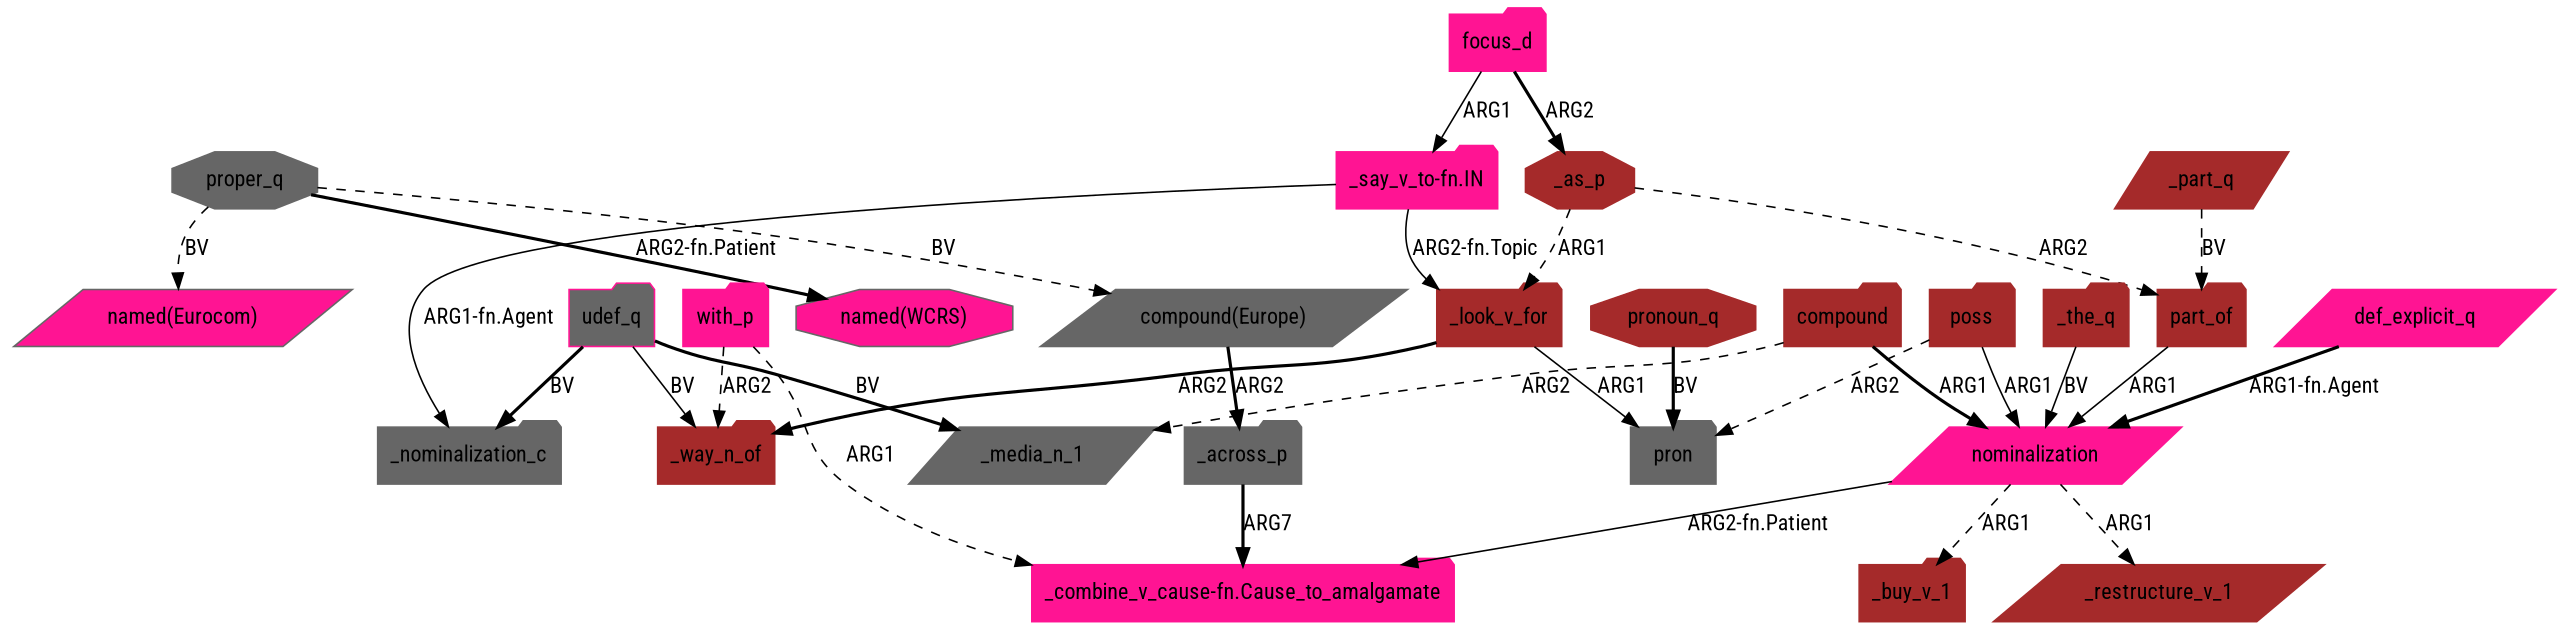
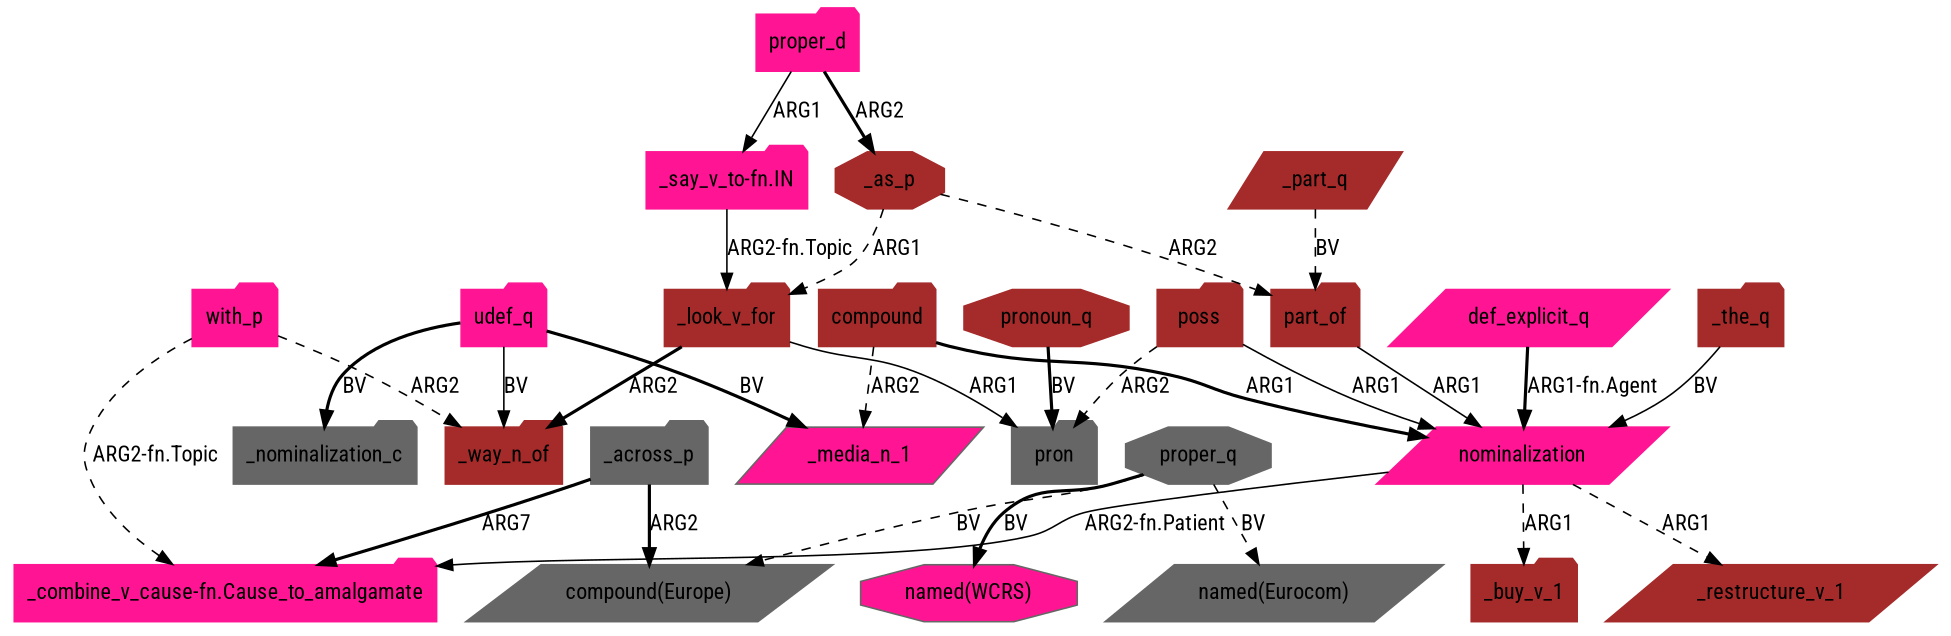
(1498, 43) -> (808, 43)
(809, 215) -> none
(707, 249) -> (1016, 524)
(183, 318) -> (1274, 593)
(612, 318) -> (504, 318)
(1233, 380) -> (649, 516)
(870, 456) -> (156, 456)
(1033, 456) -> (860, 456)
